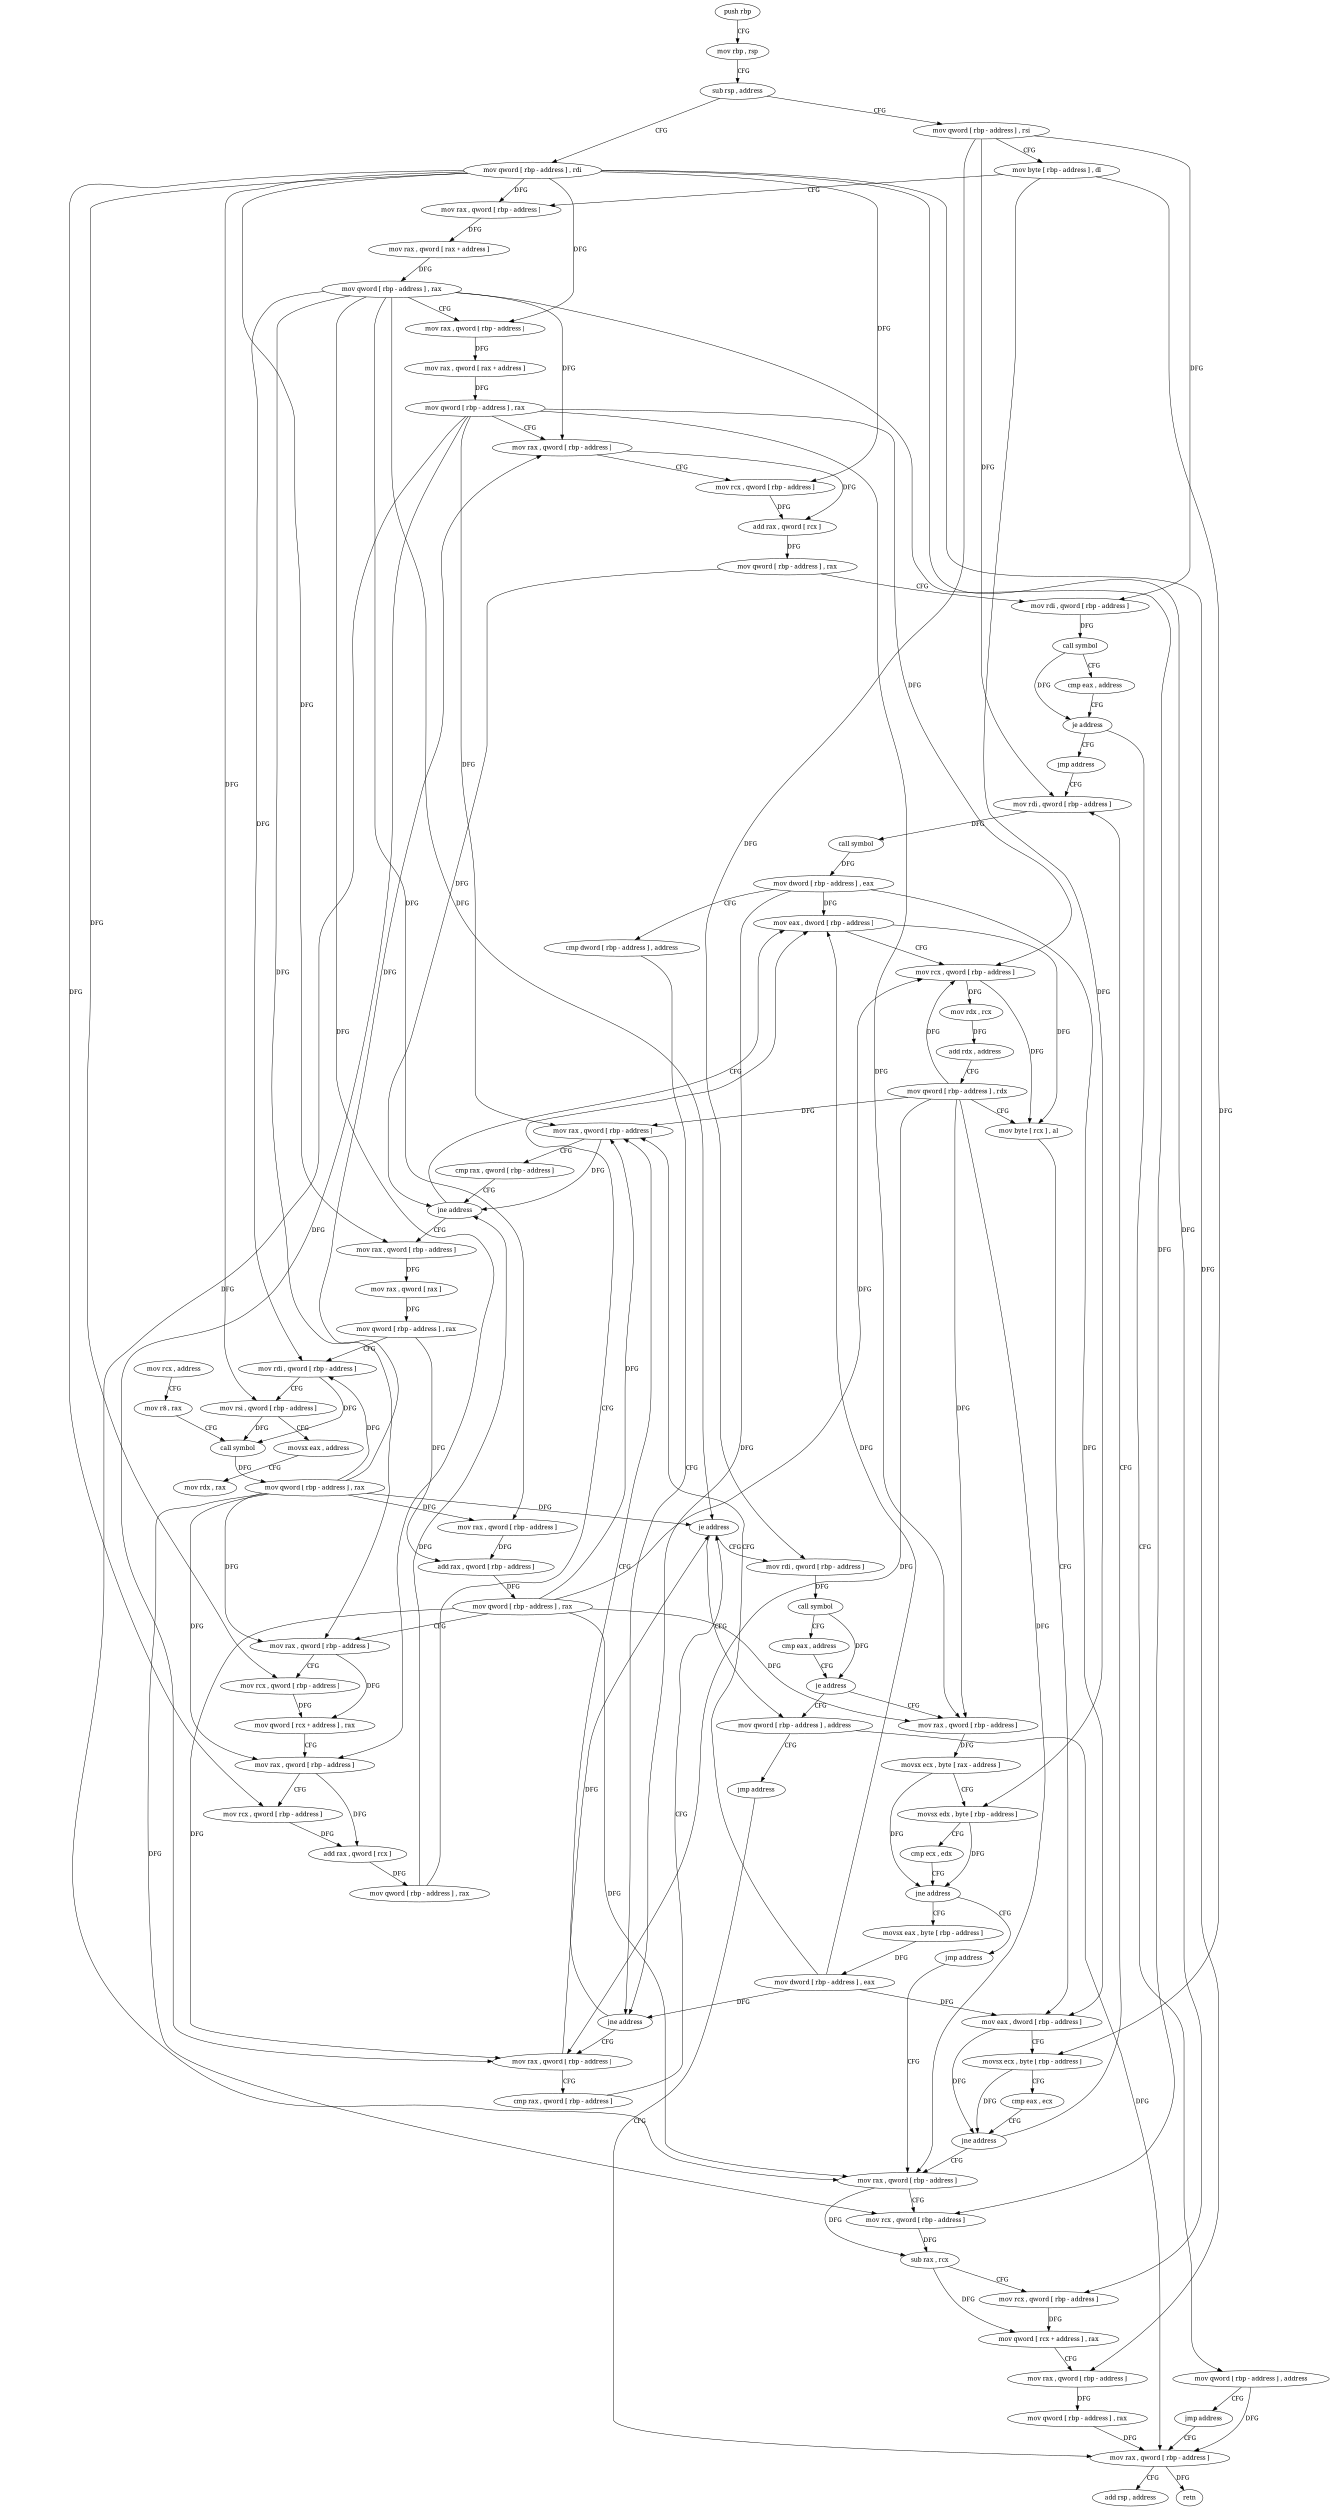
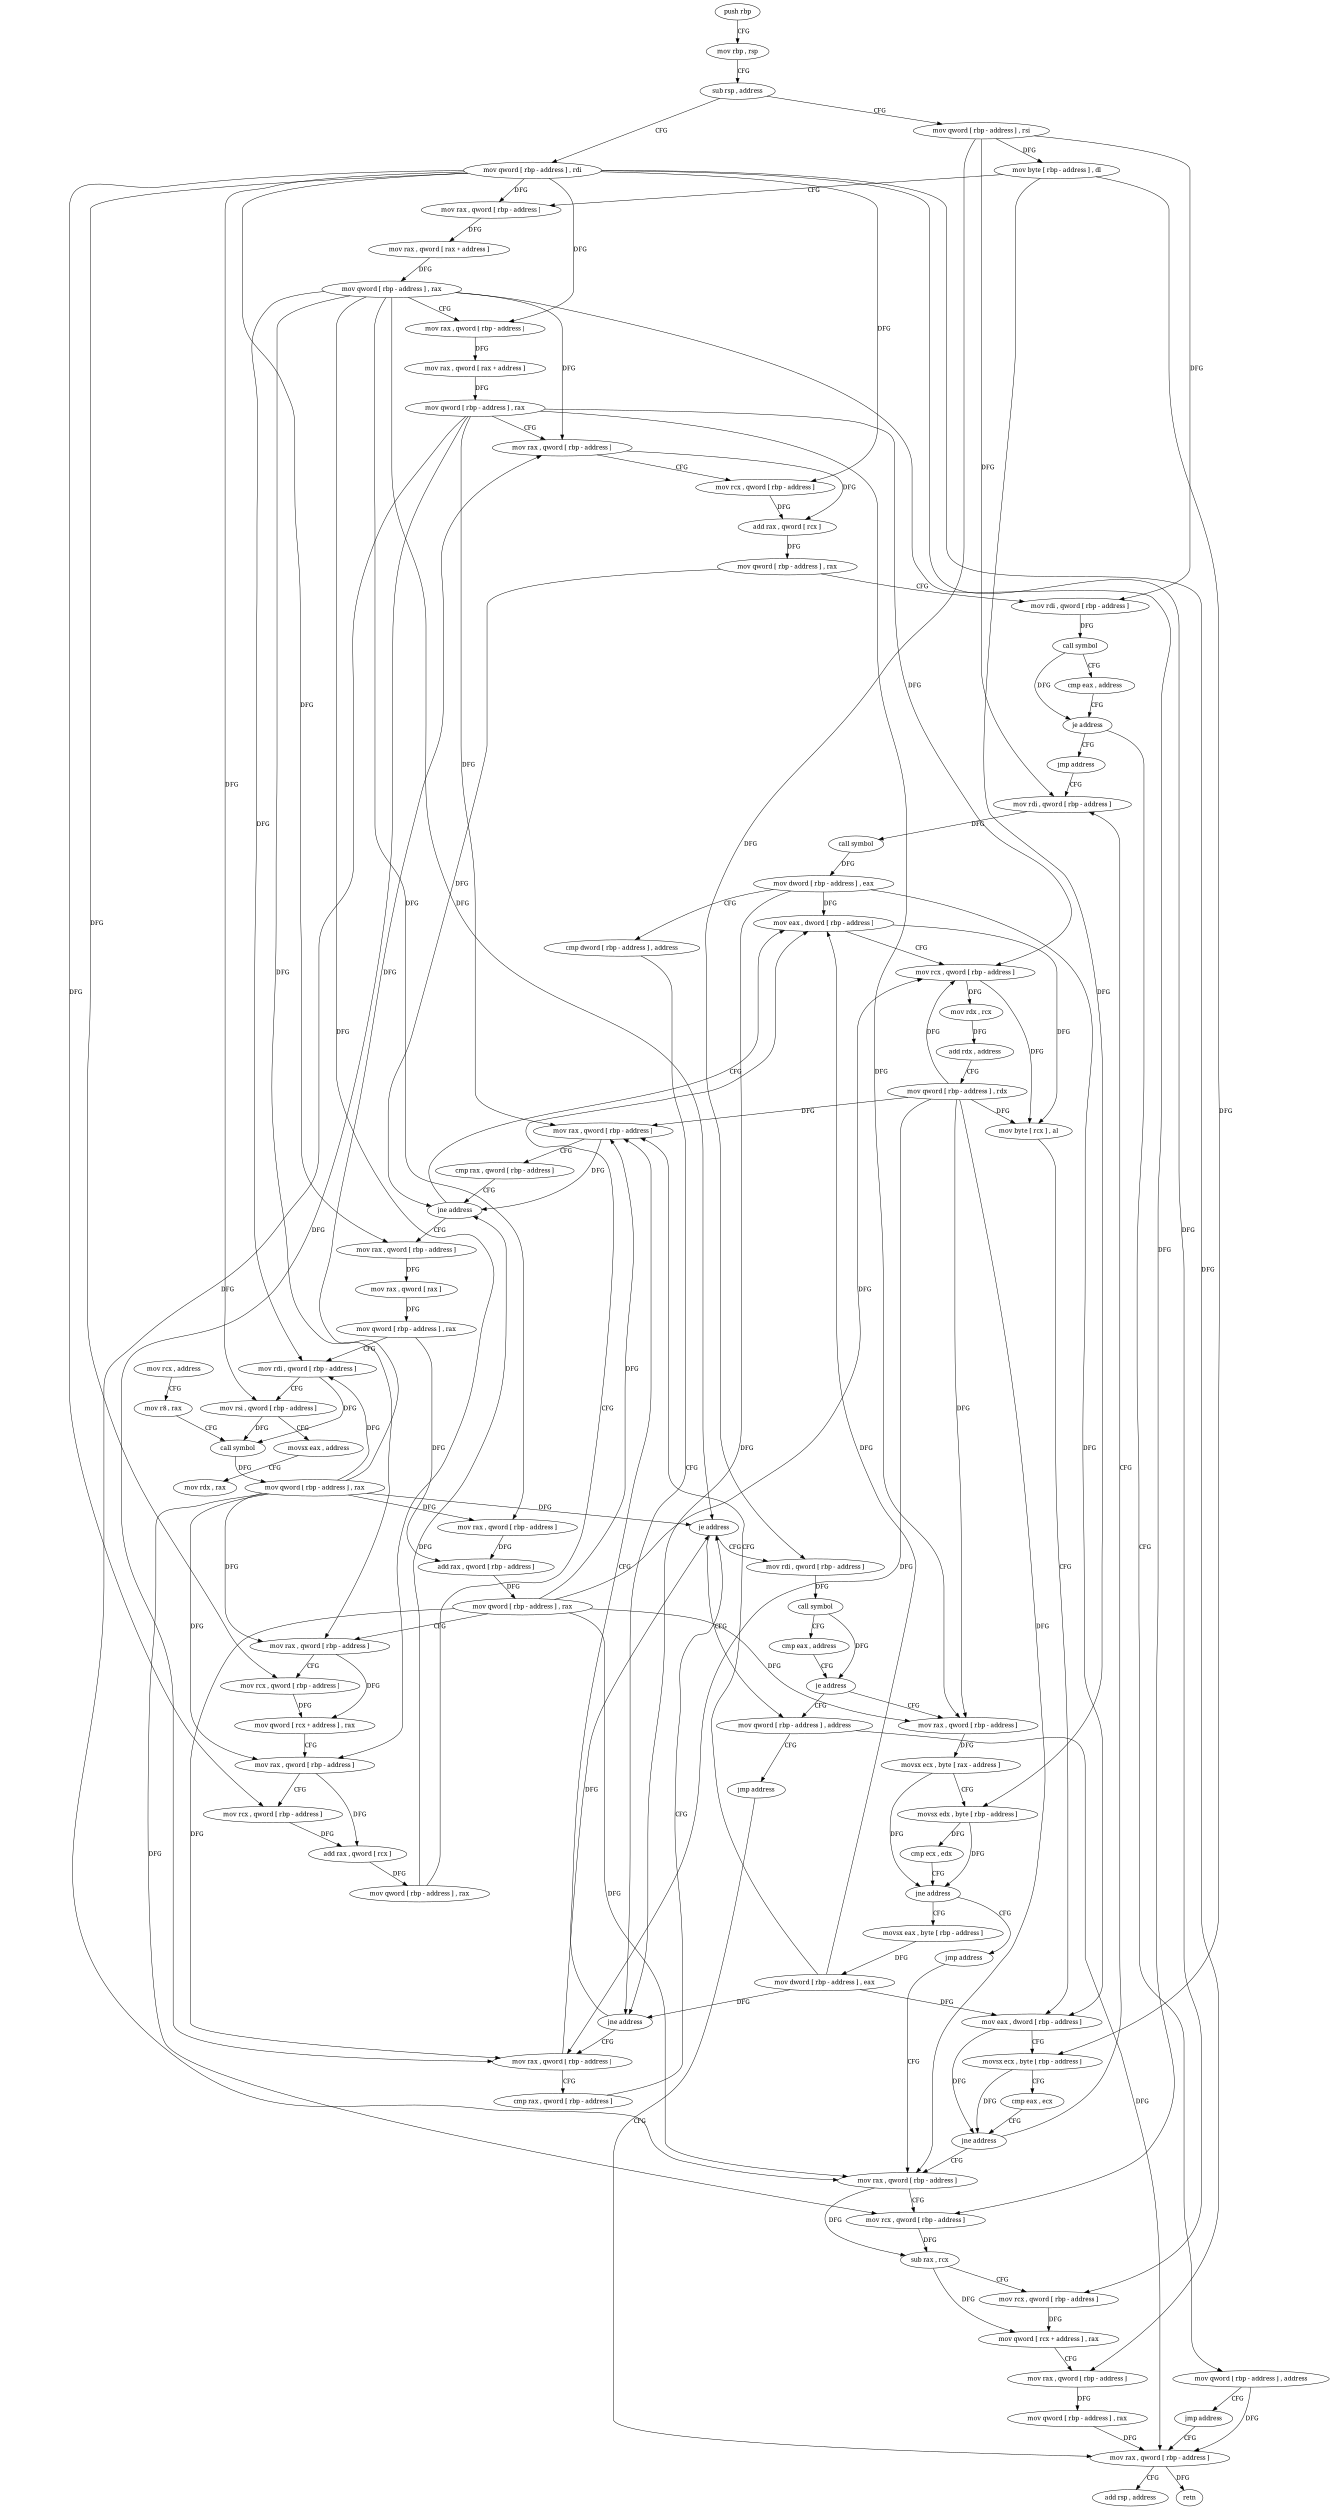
(1029, 151) -> (1029, 151)
(1003, 1111) -> (1003, 1111)
(958, 1834) -> (958, 1834)
